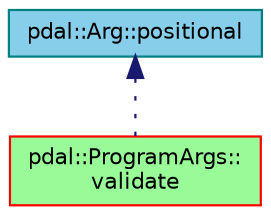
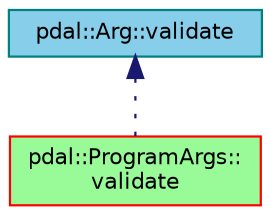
(135, 33) -> (135, 33)
